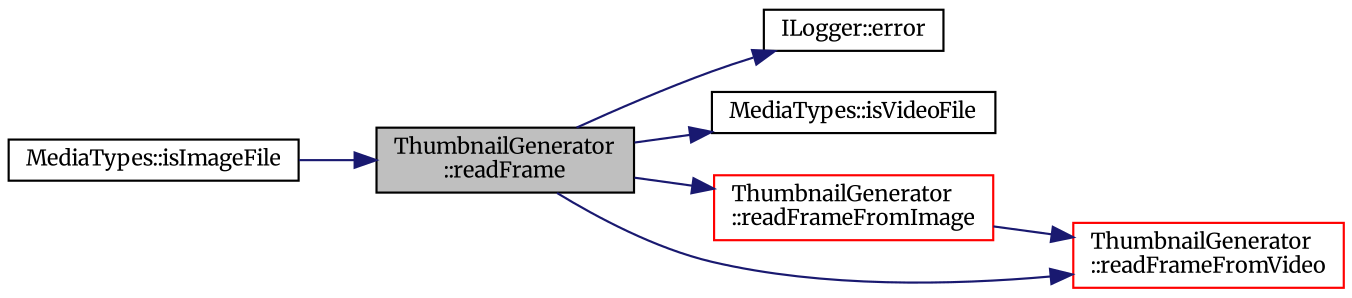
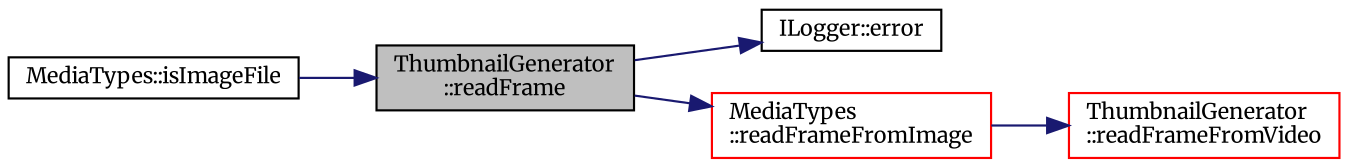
(854, 113) -> none
(854, 208) -> (851, 126)
(796, 276) -> none
